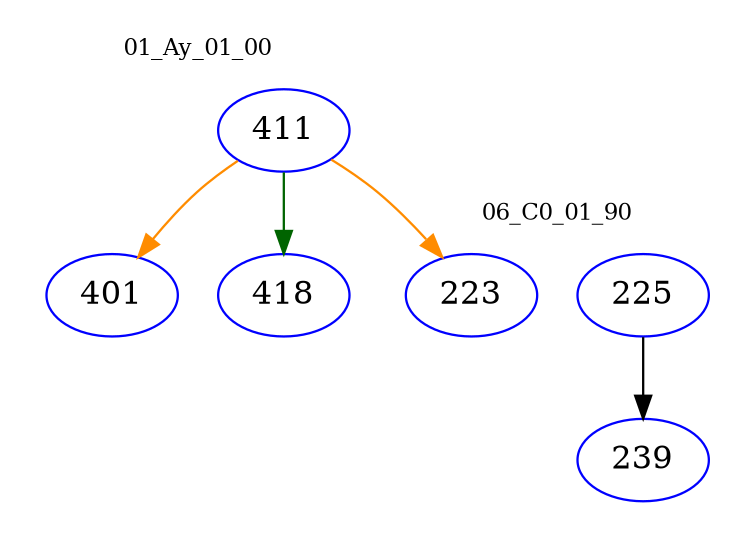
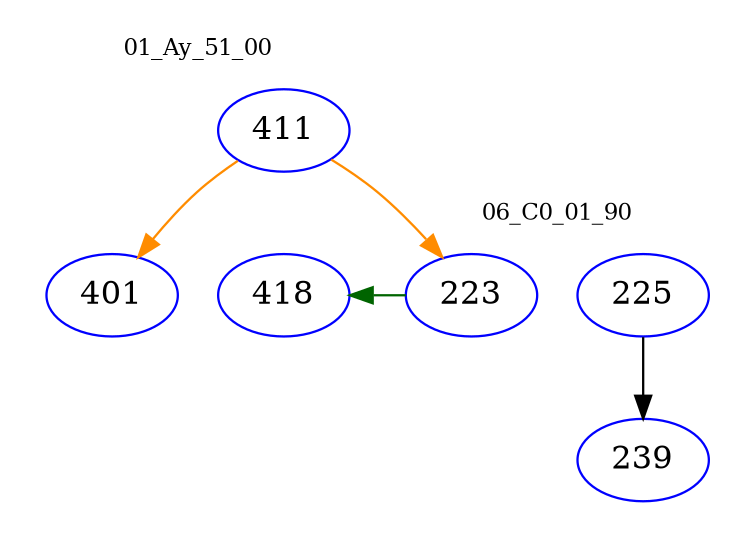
(198, 49) -> (198, 49)
(284, 202) -> (390, 295)
